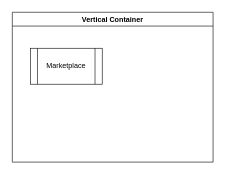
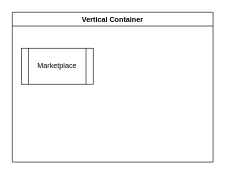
(66, 66) -> (57, 66)
